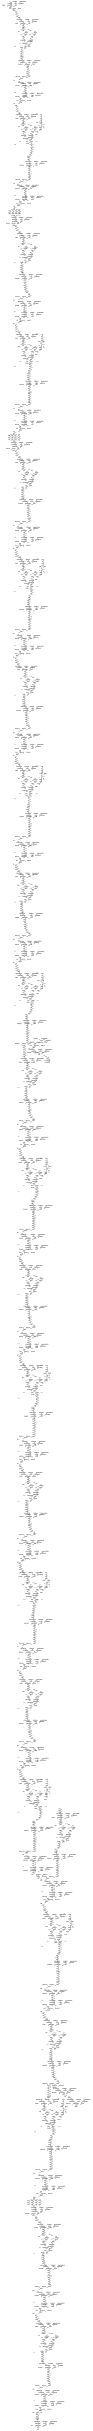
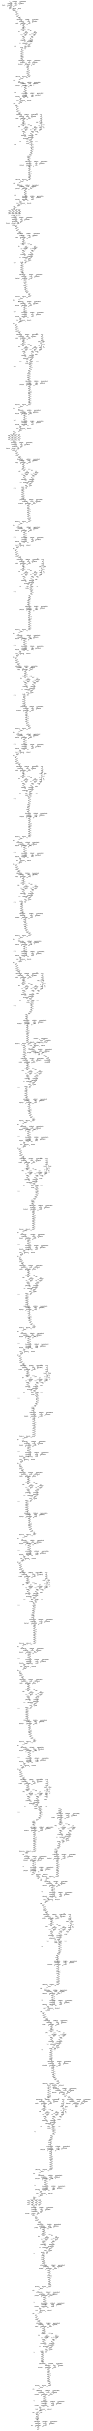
none -> (37, 2190)
